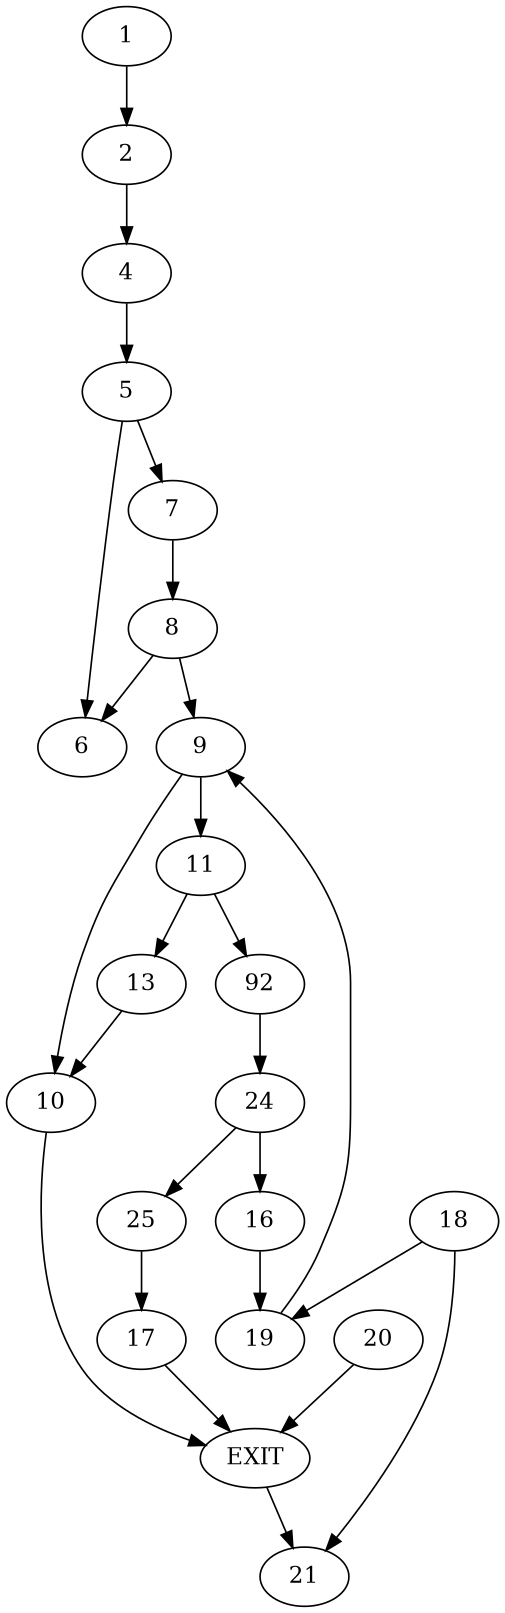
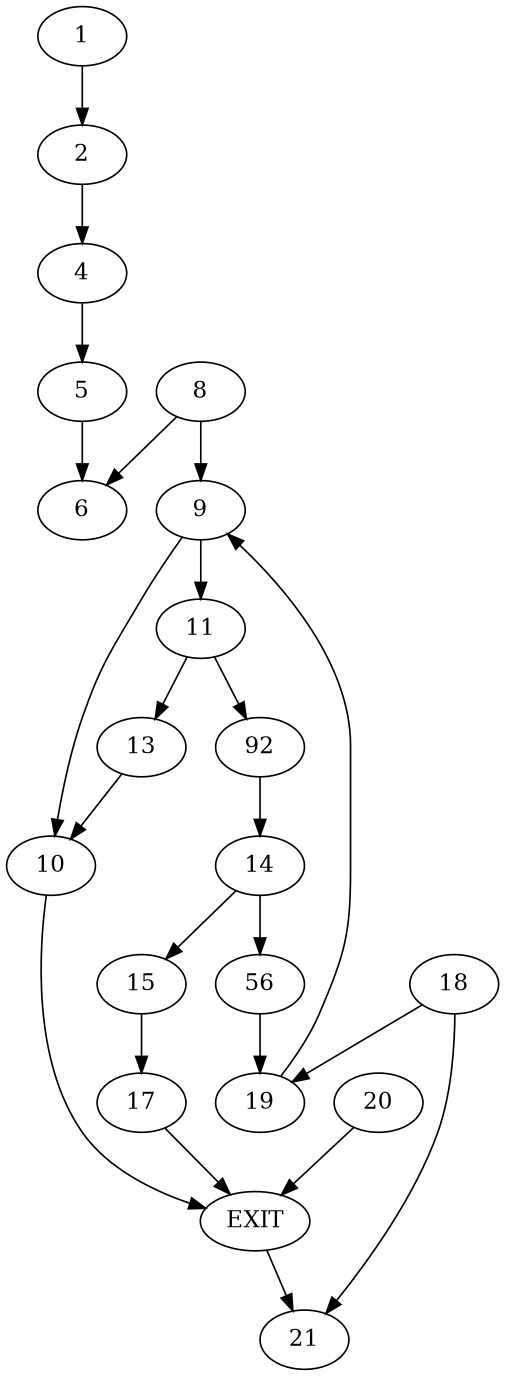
(173, 510) -> none
(260, 1103) -> (260, 866)
(142, 1221) -> (142, 984)
(260, 1221) -> (260, 984)
